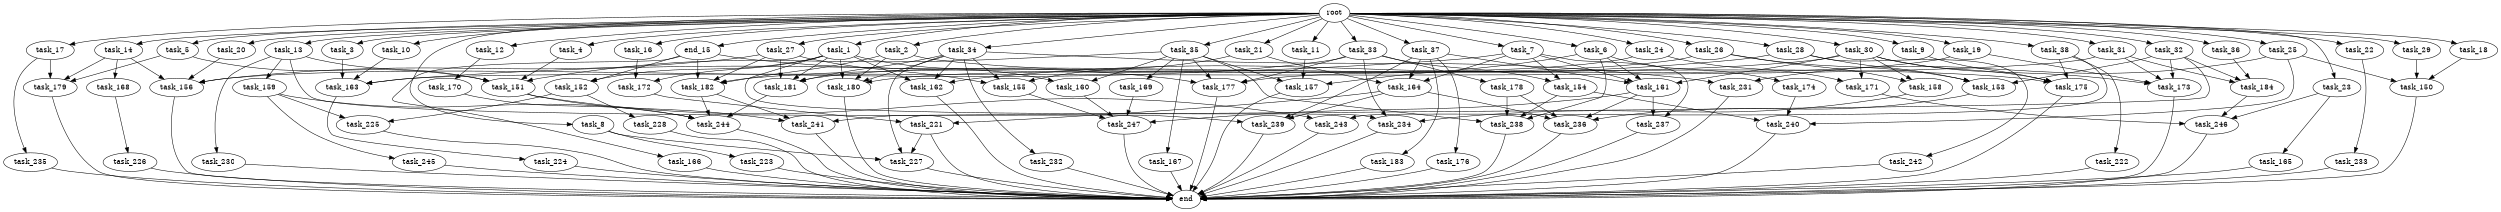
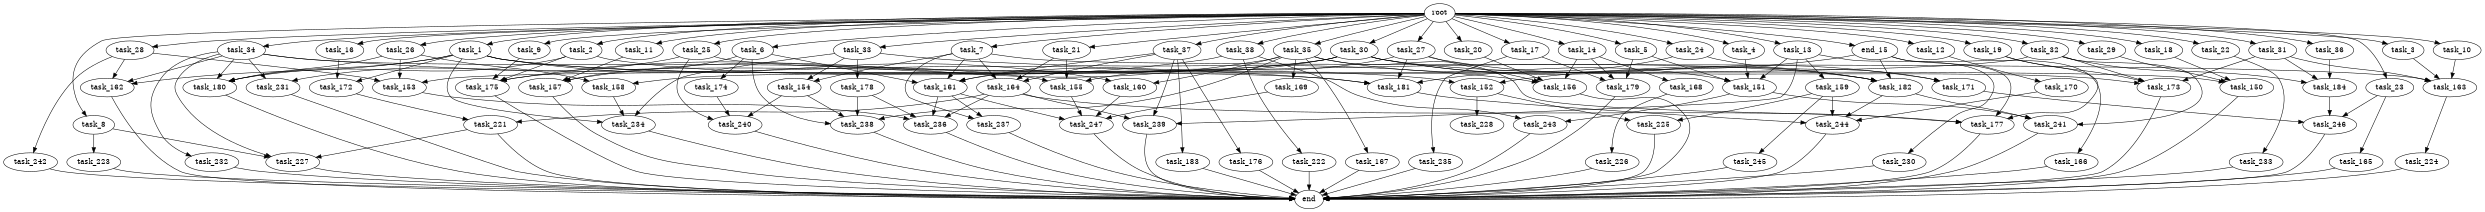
(1296, 69) -> (1396, 113)
(802, 166) -> none
